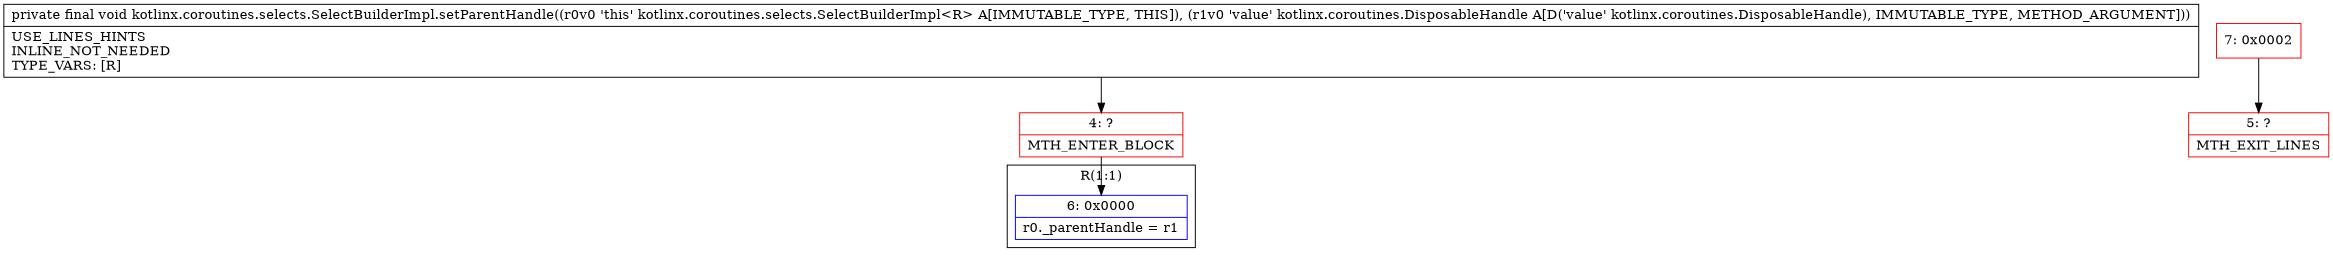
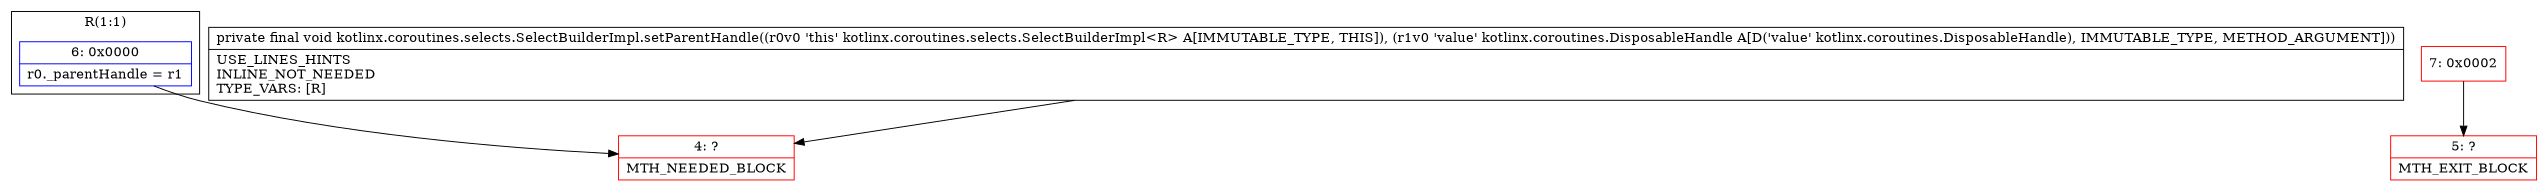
(1101, 145) -> (706, 168)
(2259, 145) -> (2464, 168)
(1101, 171) -> (379, 133)
